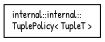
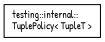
(52, 21) -> (52, 21)
